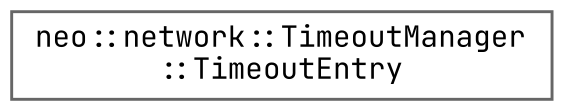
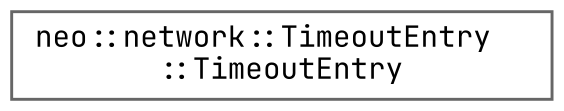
(282, 55) -> (282, 55)
